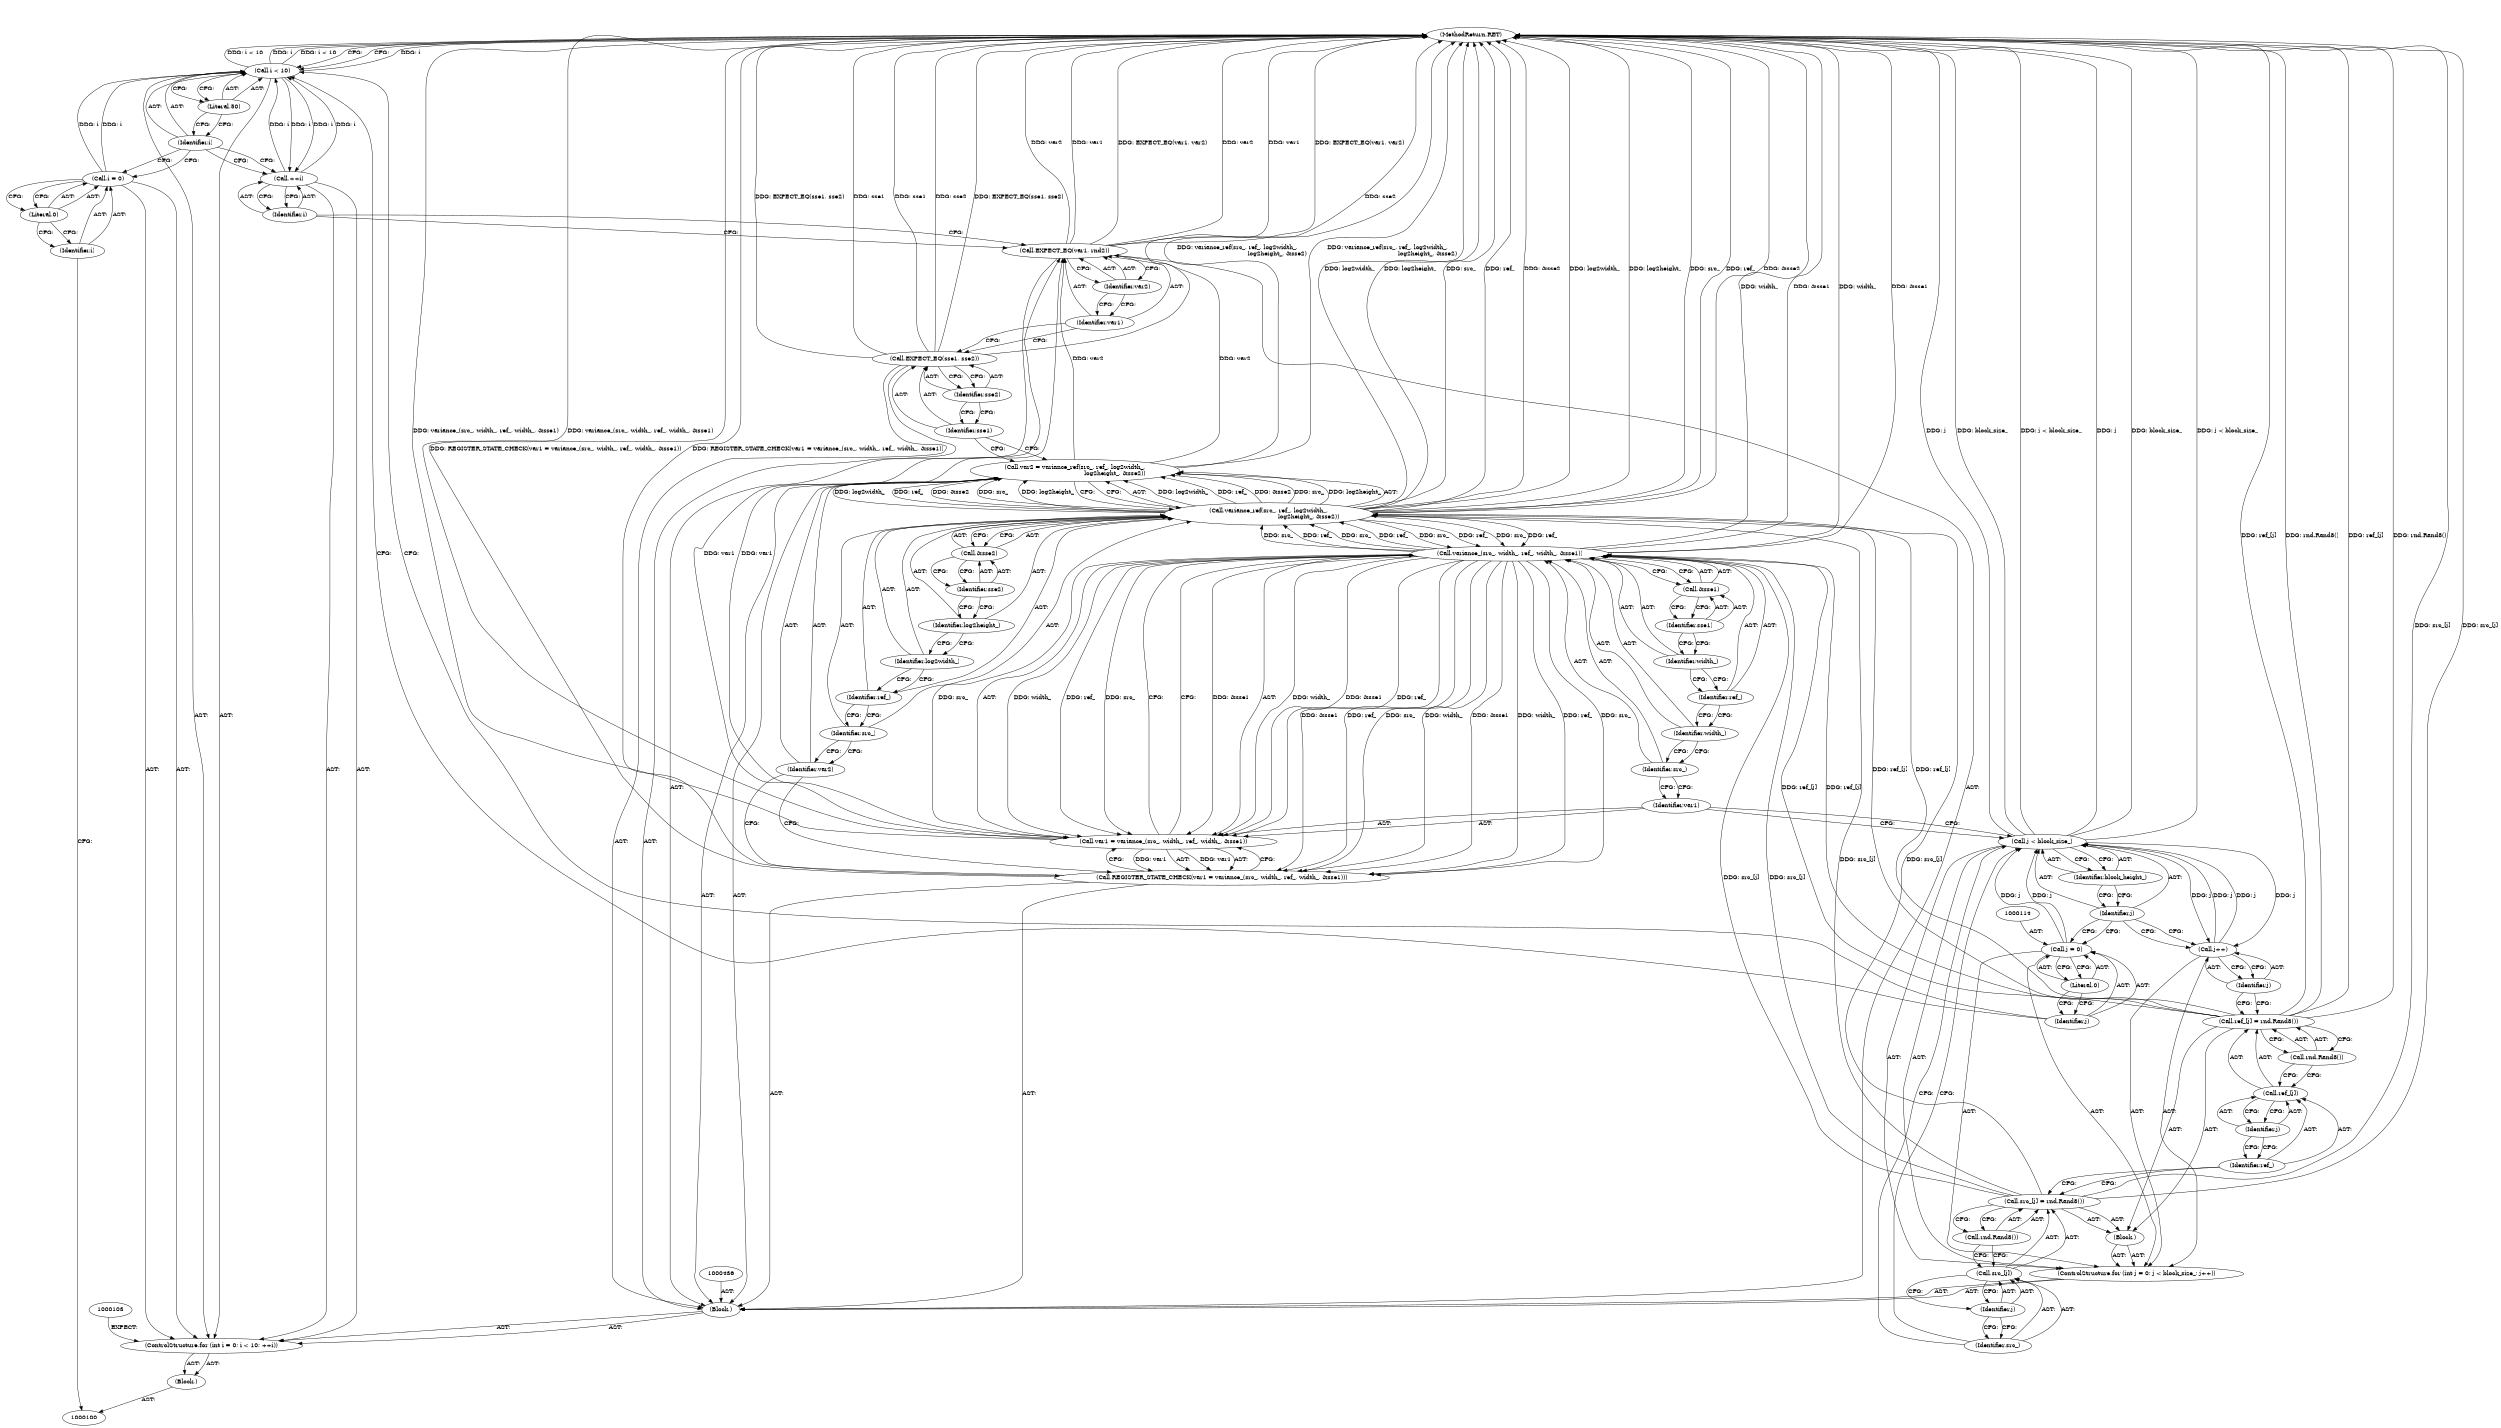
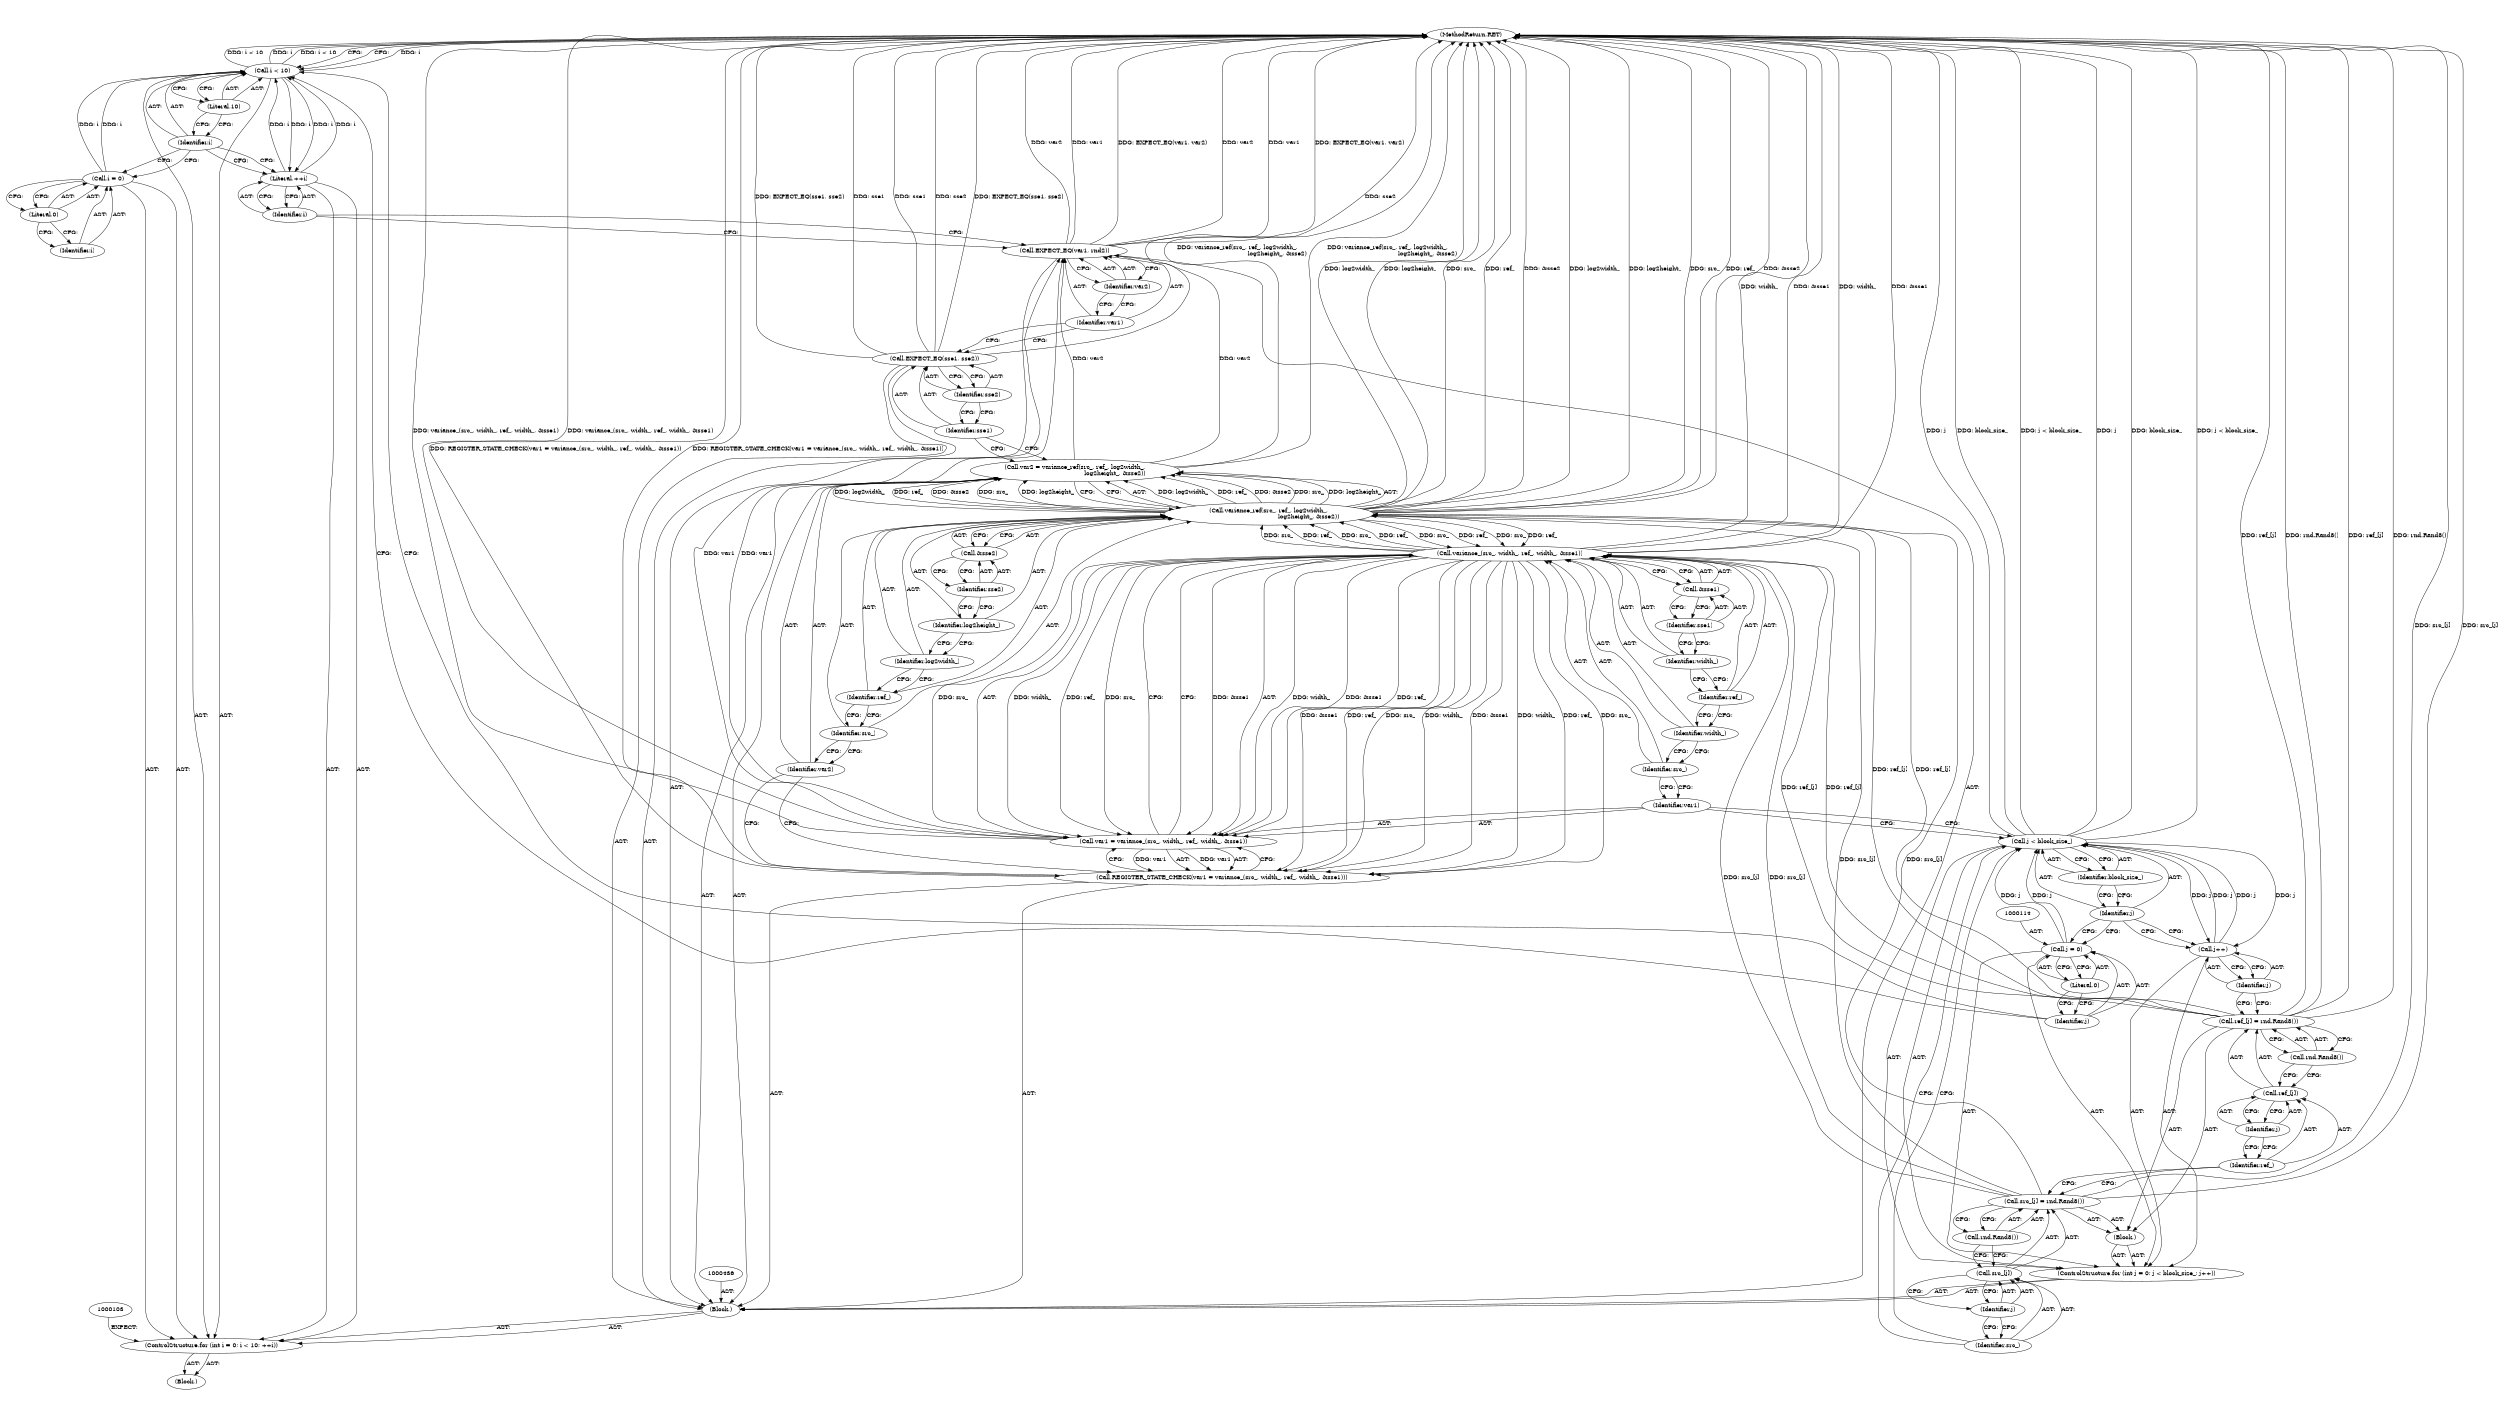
(224, 107) -> (224, 107)
(289, 179) -> (289, 179)
(2110, 878) -> (2110, 878)
(84, 1418) -> none
